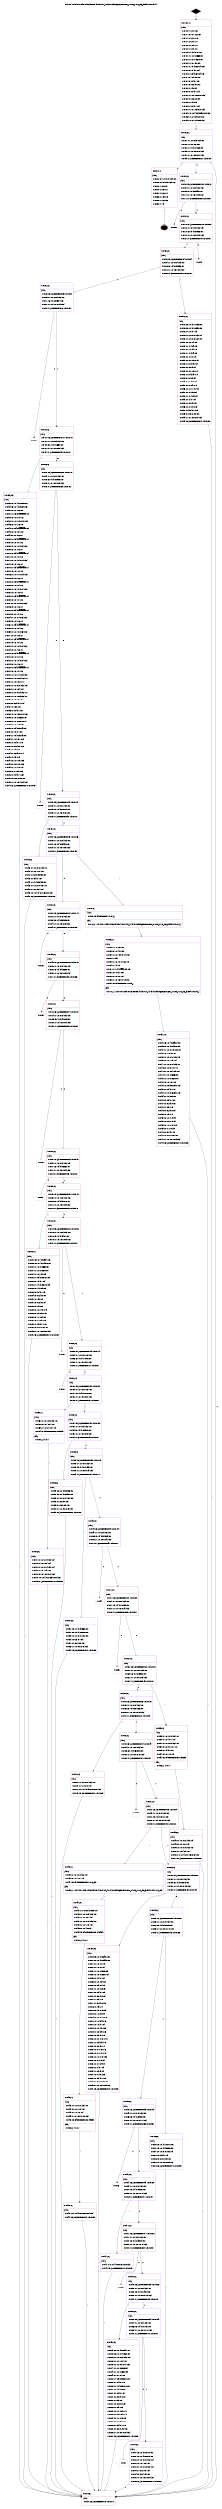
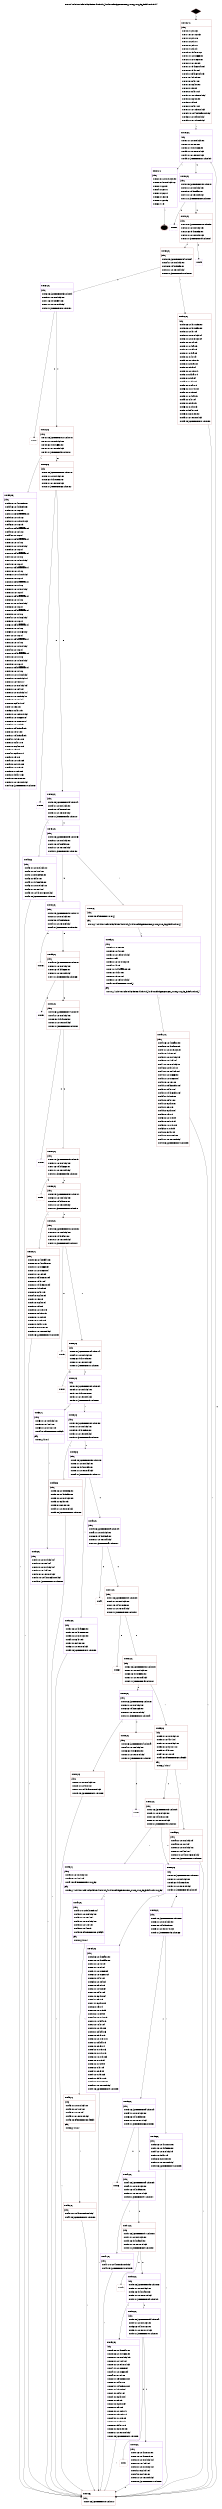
(149, 1779) -> (166, 1783)
